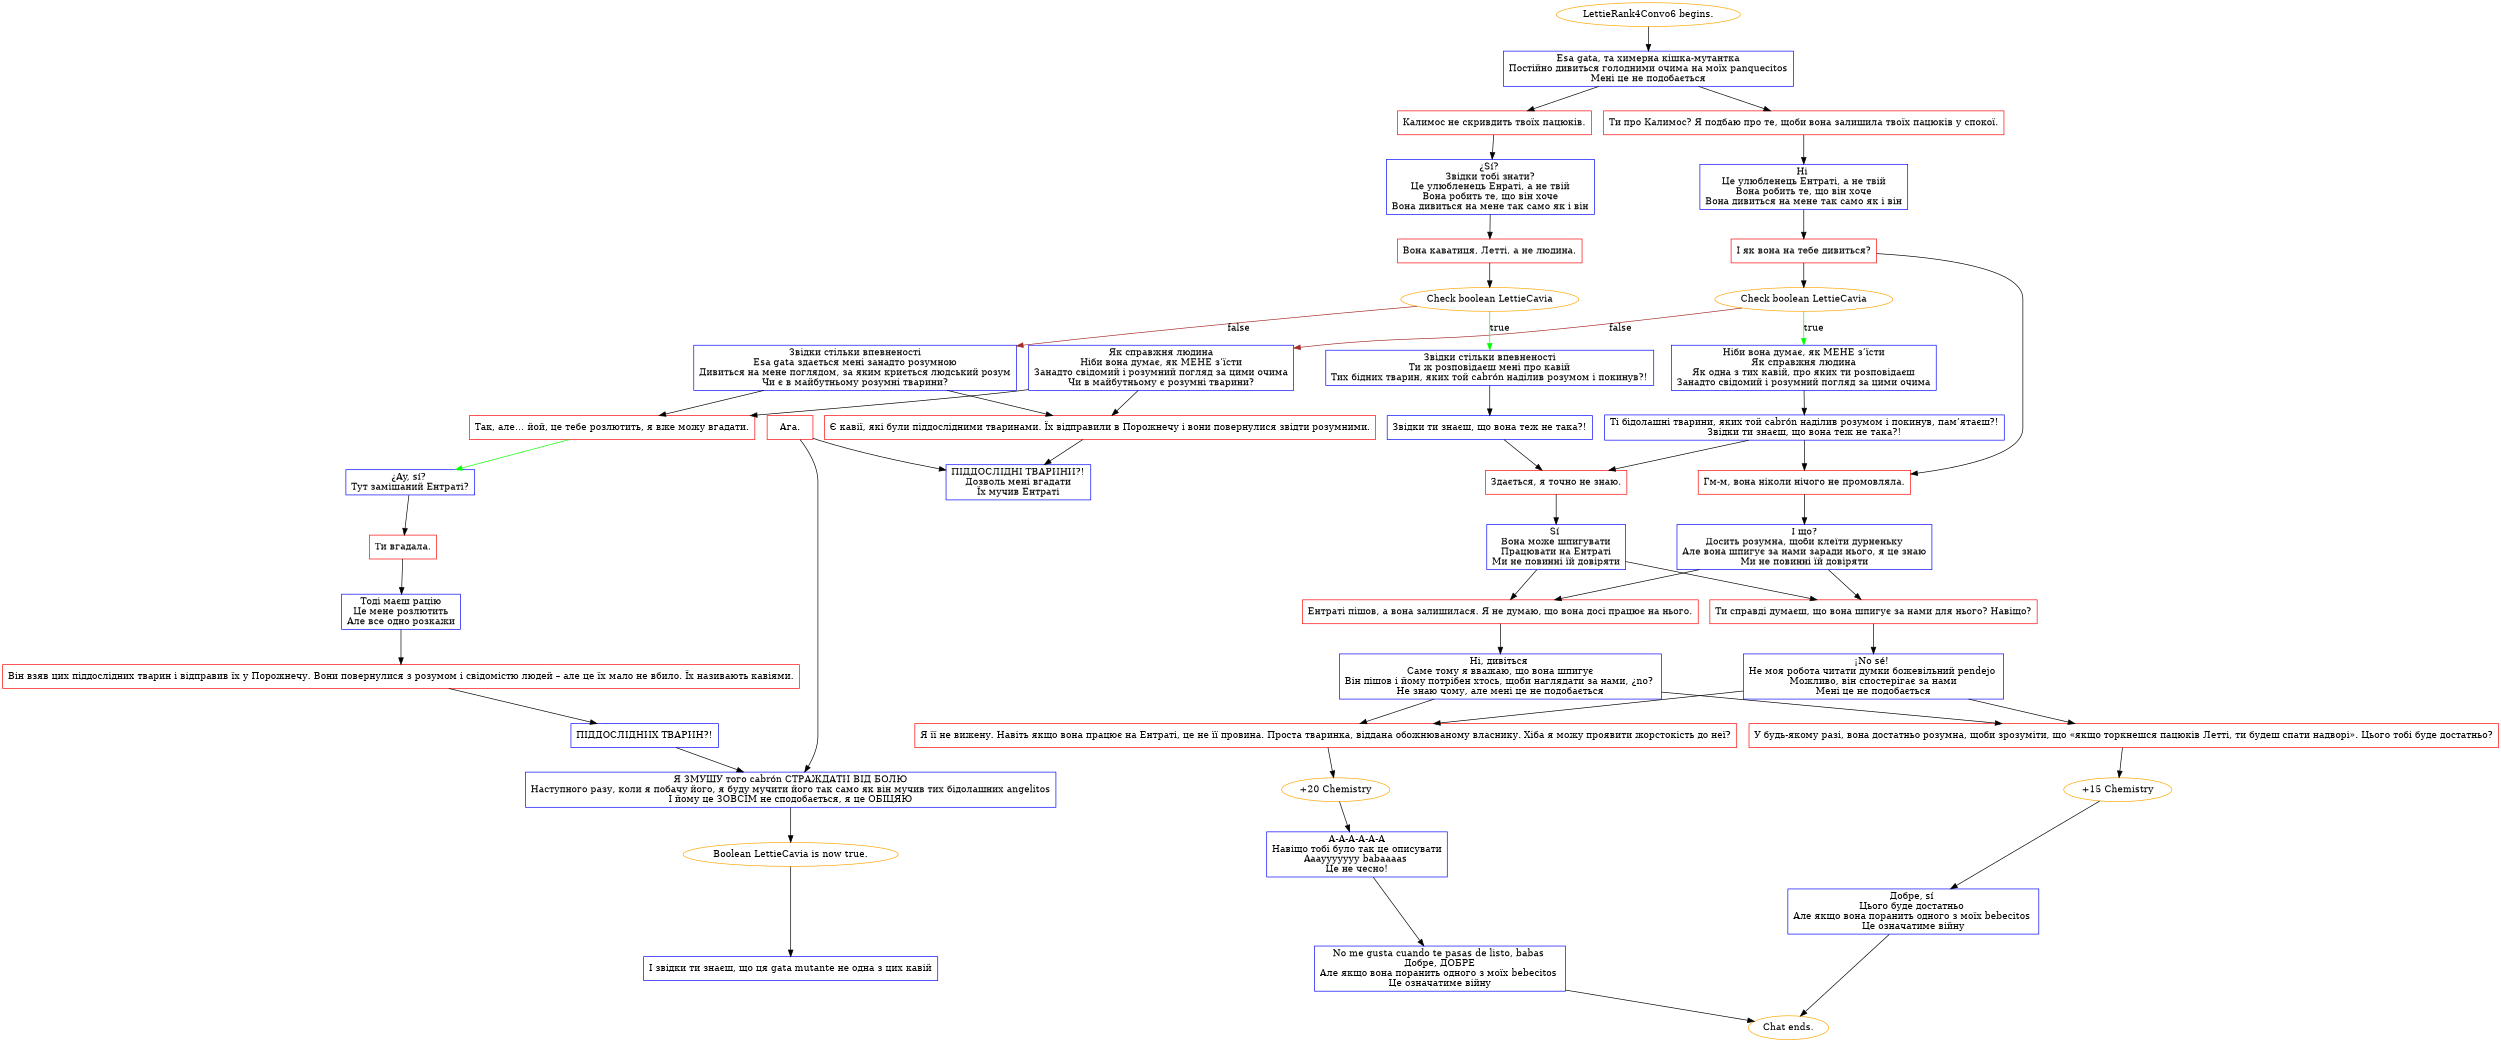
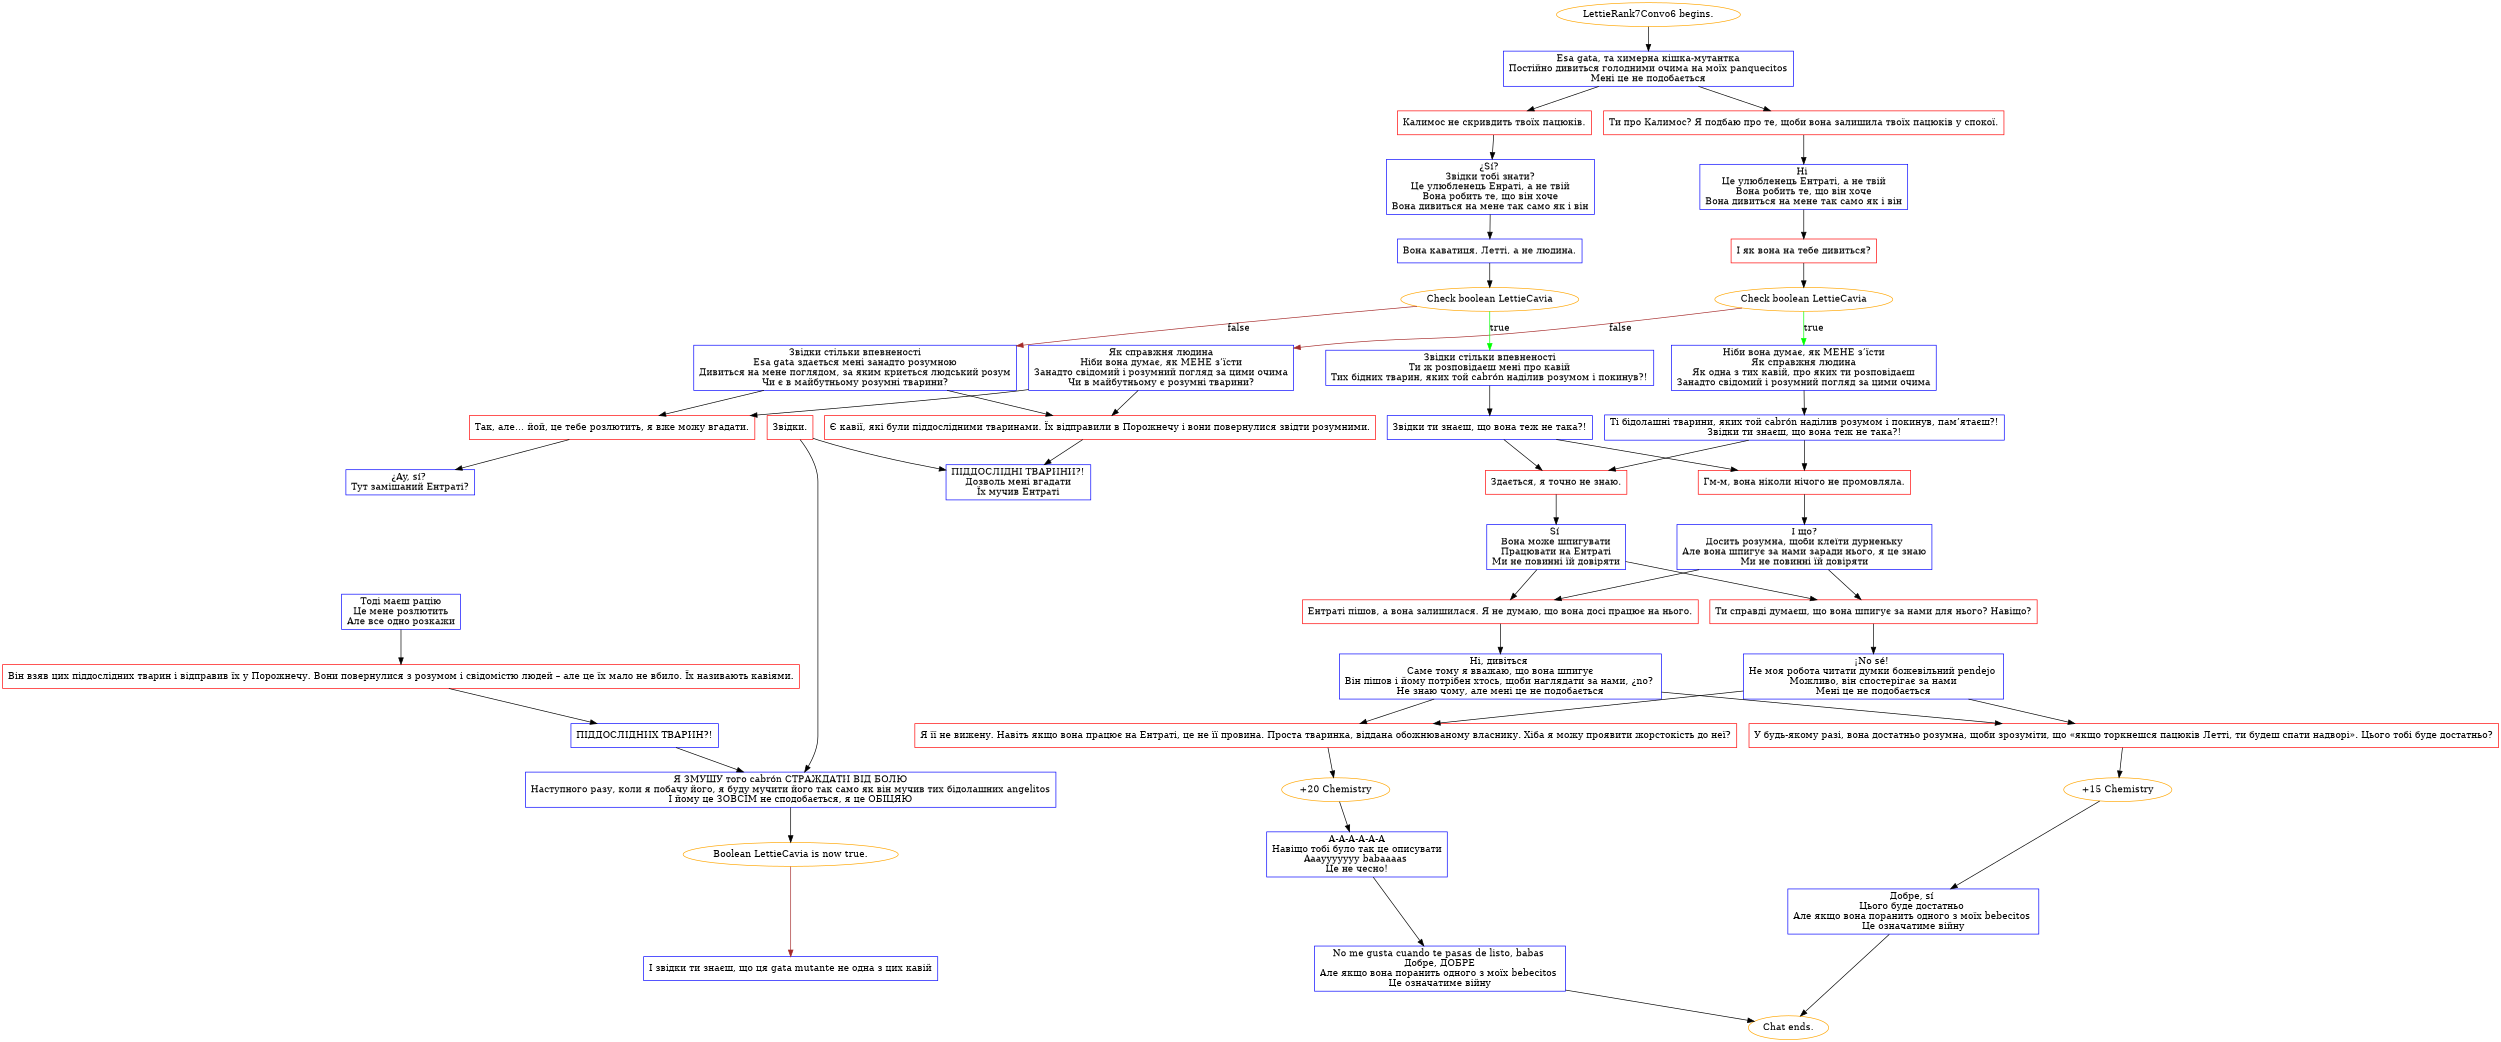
(1648, 15) -> (1648, 15)
(1490, 251) -> (1490, 251)
(2023, 344) -> (1644, 454)
(790, 428) -> (790, 428)
(516, 454) -> (516, 454)
(403, 547) -> none
(791, 908) -> (791, 908)
